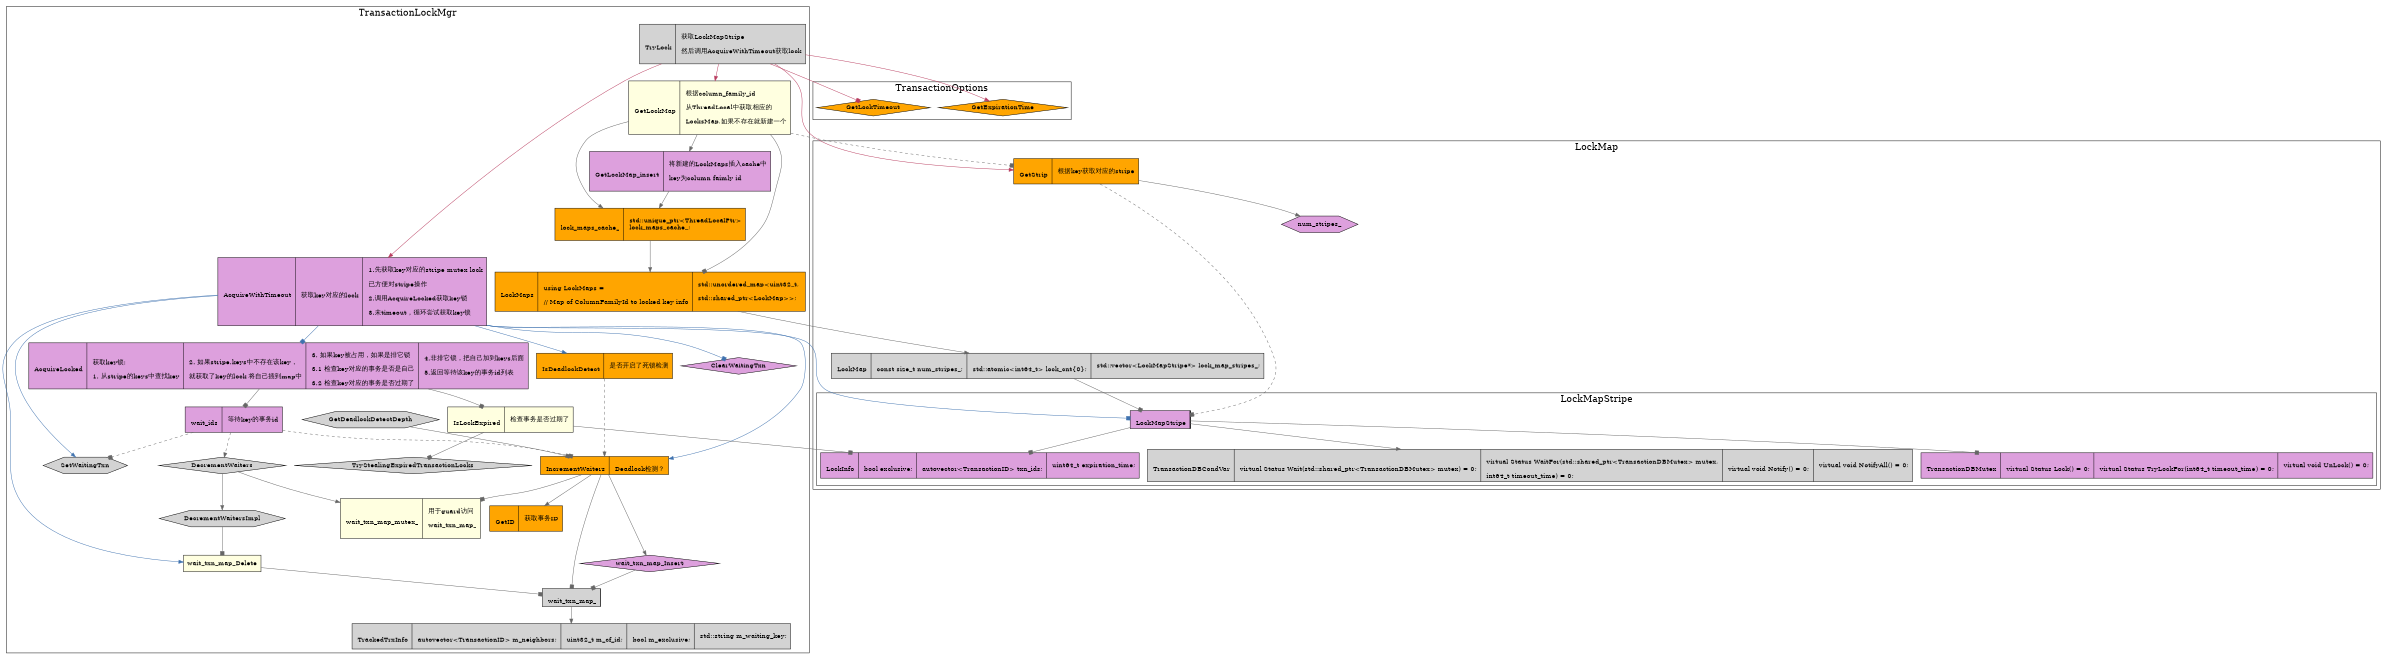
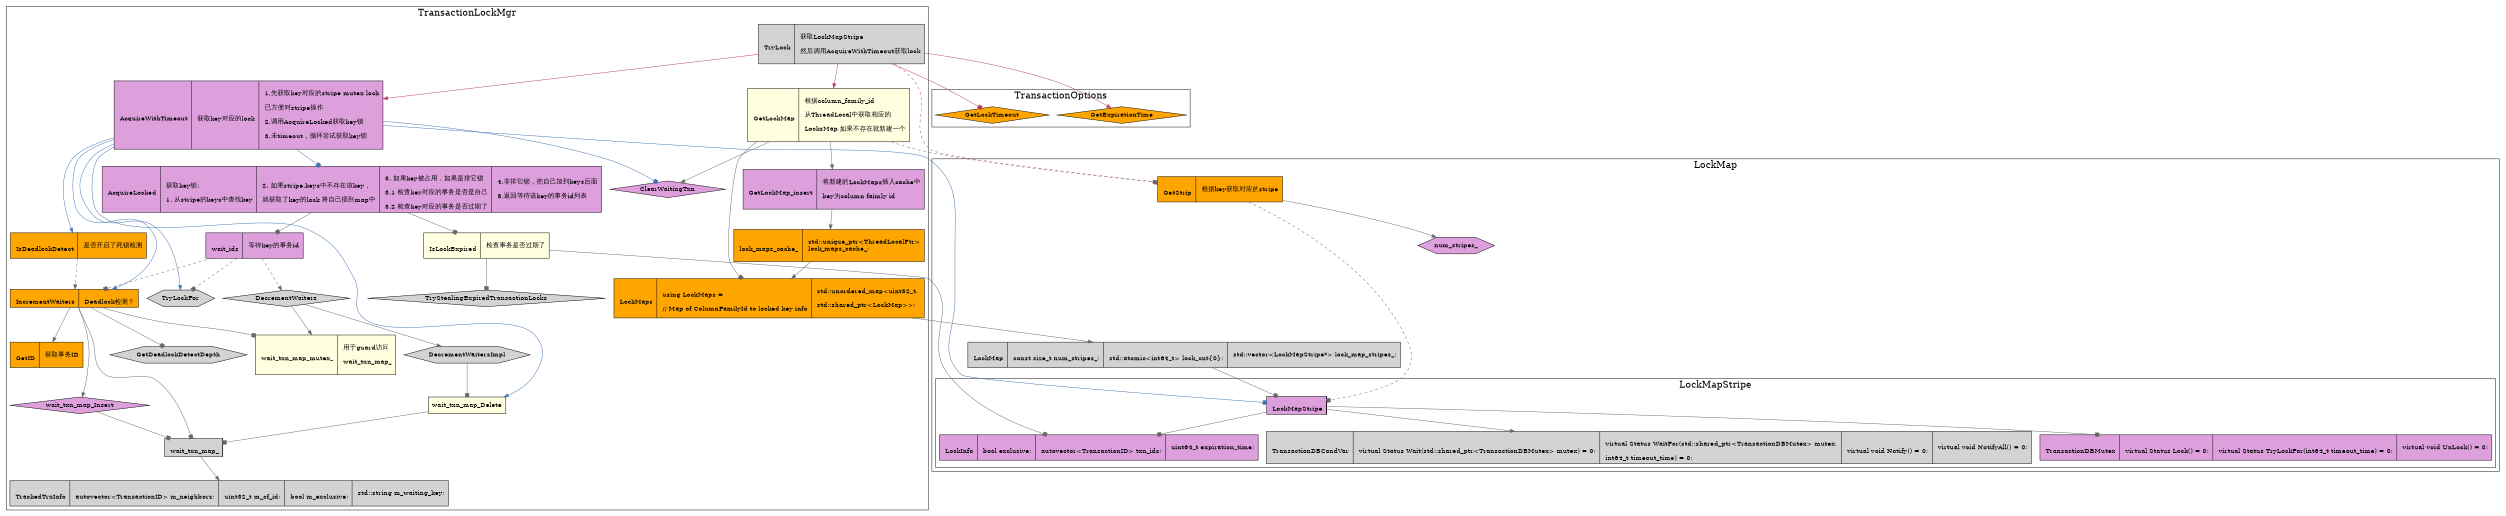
(579, 152) -> (727, 161)
(866, 155) -> (924, 142)
(487, 440) -> (125, 326)
(85, 465) -> (181, 298)
